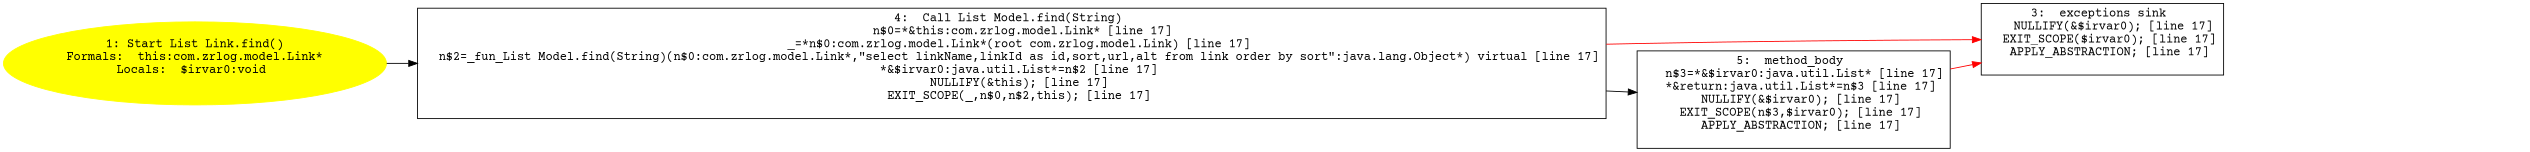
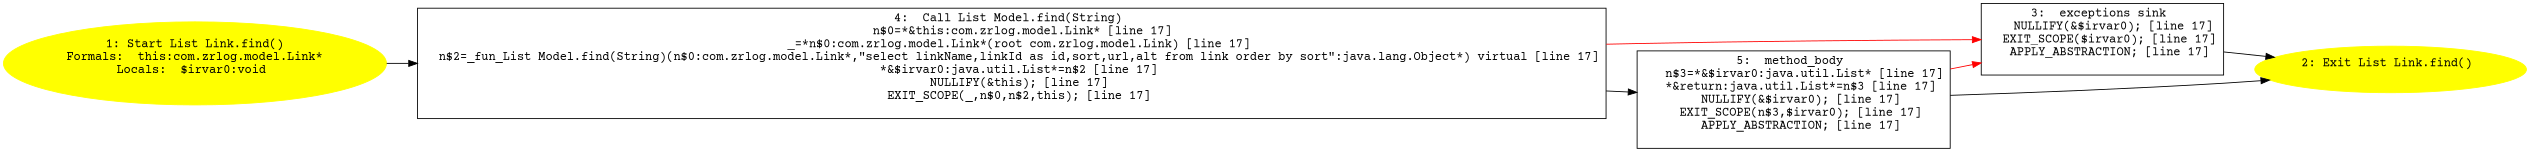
none -> (2391, 69)
